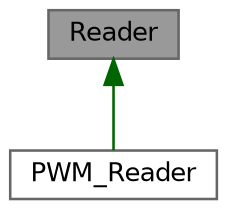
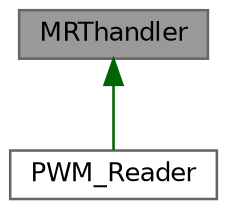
(114, 34) -> (114, 34)
